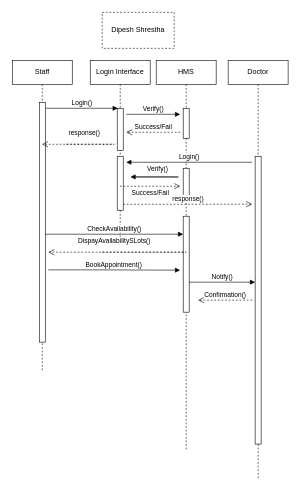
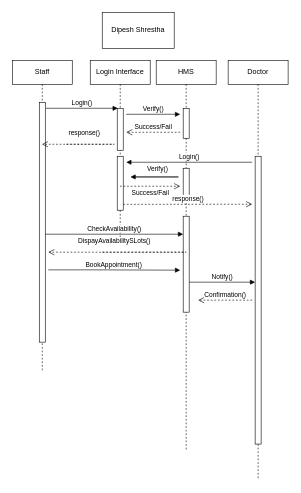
(138, 30) -> (138, 30)
